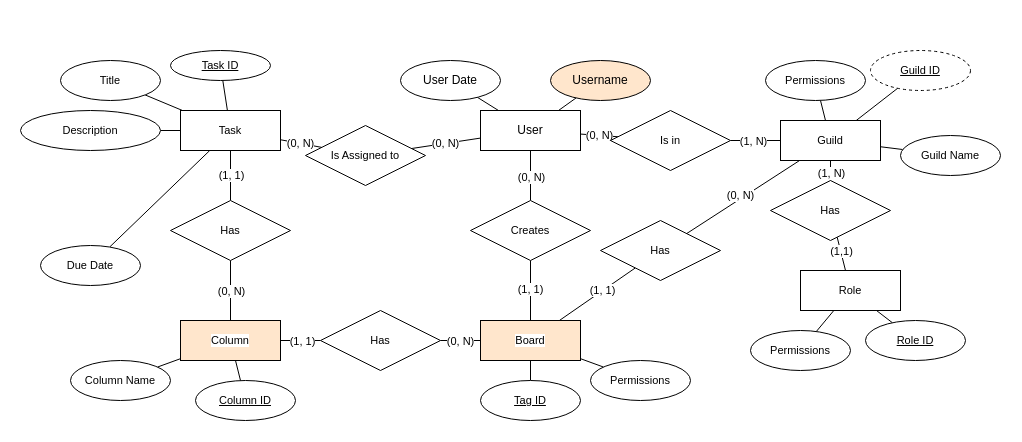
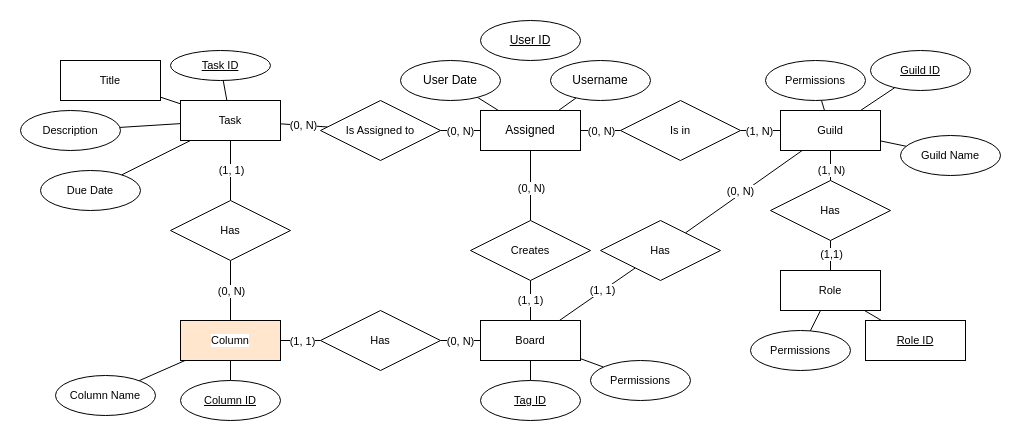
none -> (531, 41)
(921, 71) -> (921, 71)
(111, 81) -> (111, 81)
(601, 81) -> (601, 81)
(91, 131) -> (71, 131)
(231, 131) -> (231, 121)
(531, 131) -> (531, 131)
(671, 141) -> (681, 131)
(831, 141) -> (831, 131)
(366, 156) -> (381, 131)
(531, 231) -> (531, 251)
(91, 266) -> (91, 191)
(851, 291) -> (831, 291)
(531, 341) -> (531, 341)
(916, 341) -> (916, 341)
(121, 381) -> (106, 396)
(246, 401) -> (231, 401)
